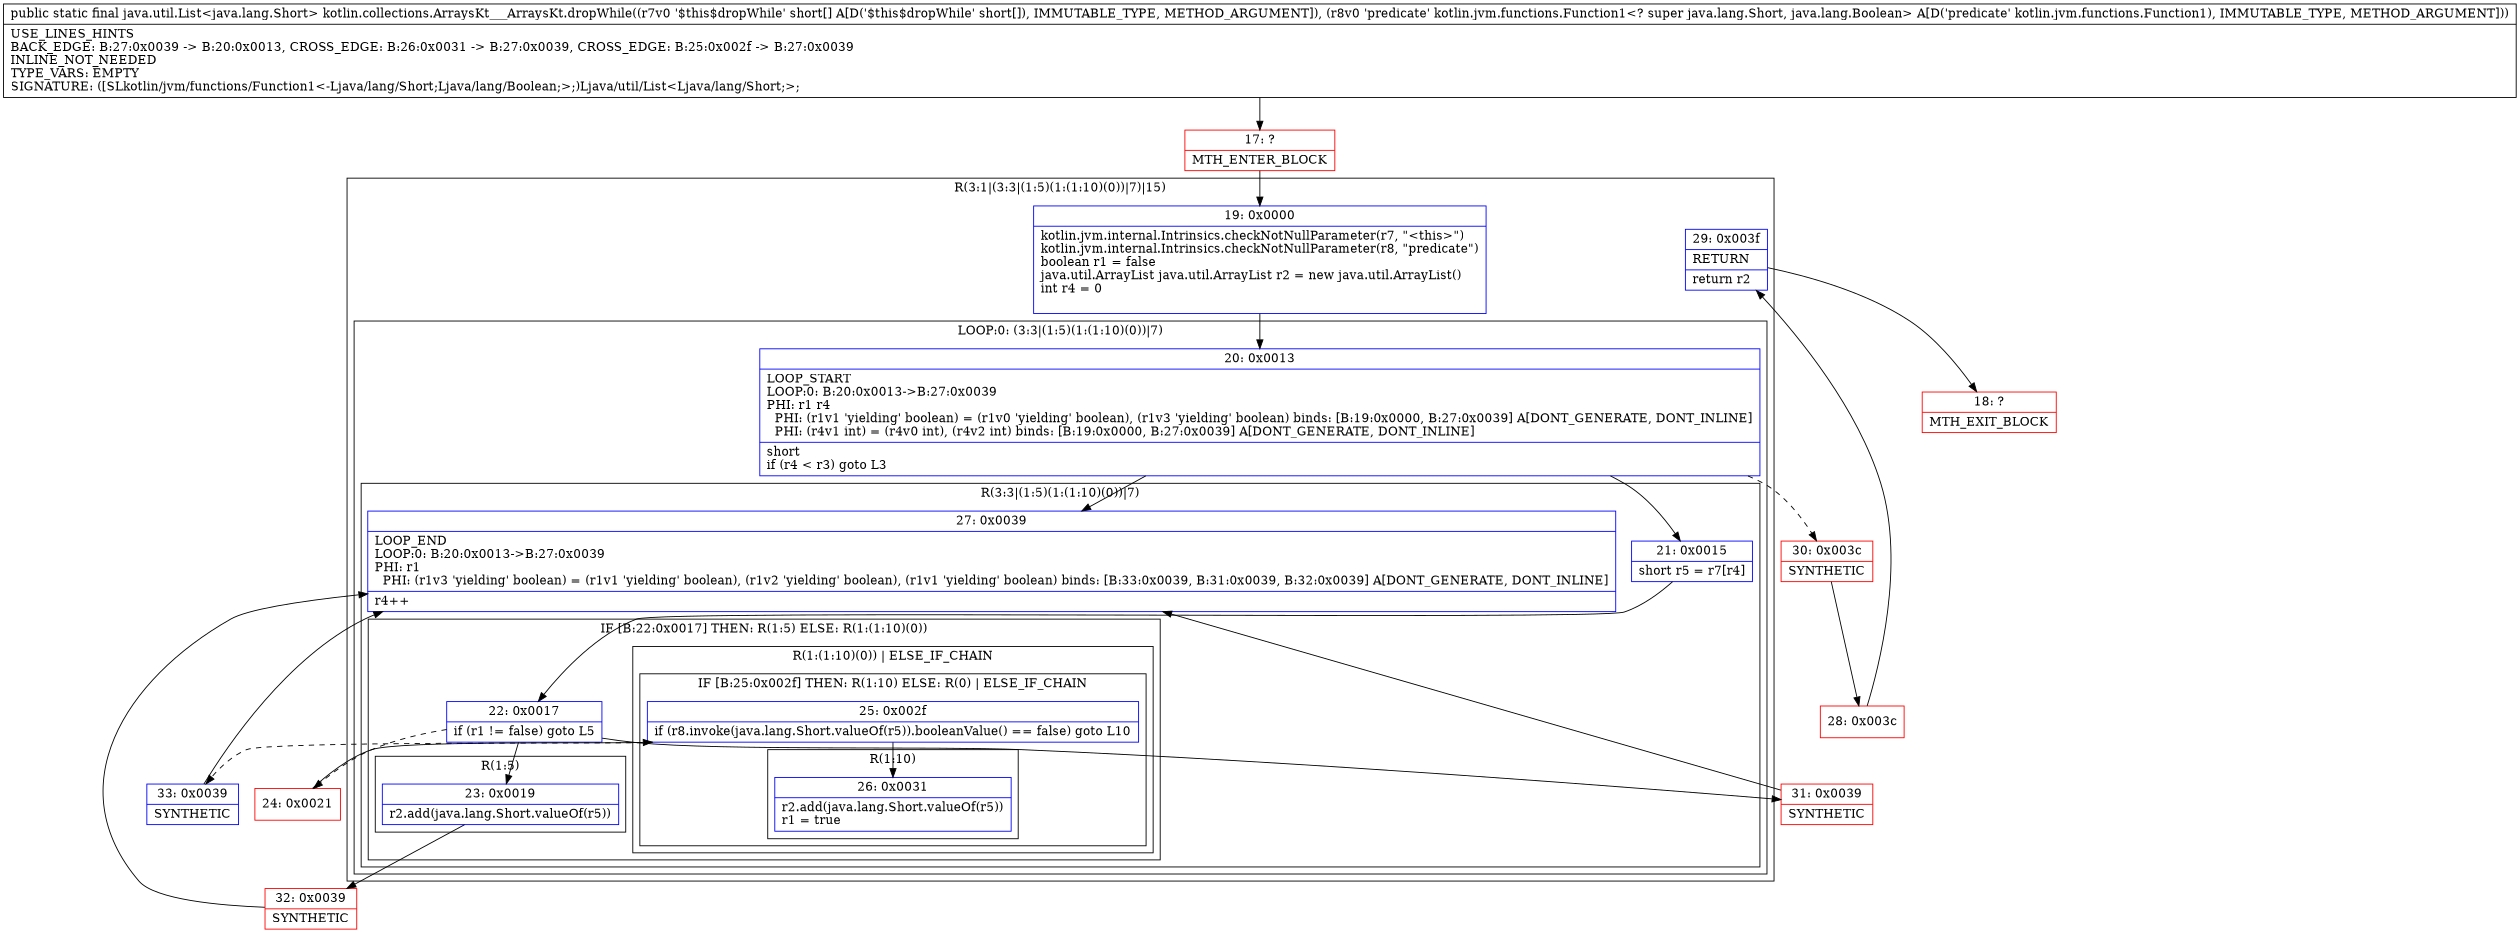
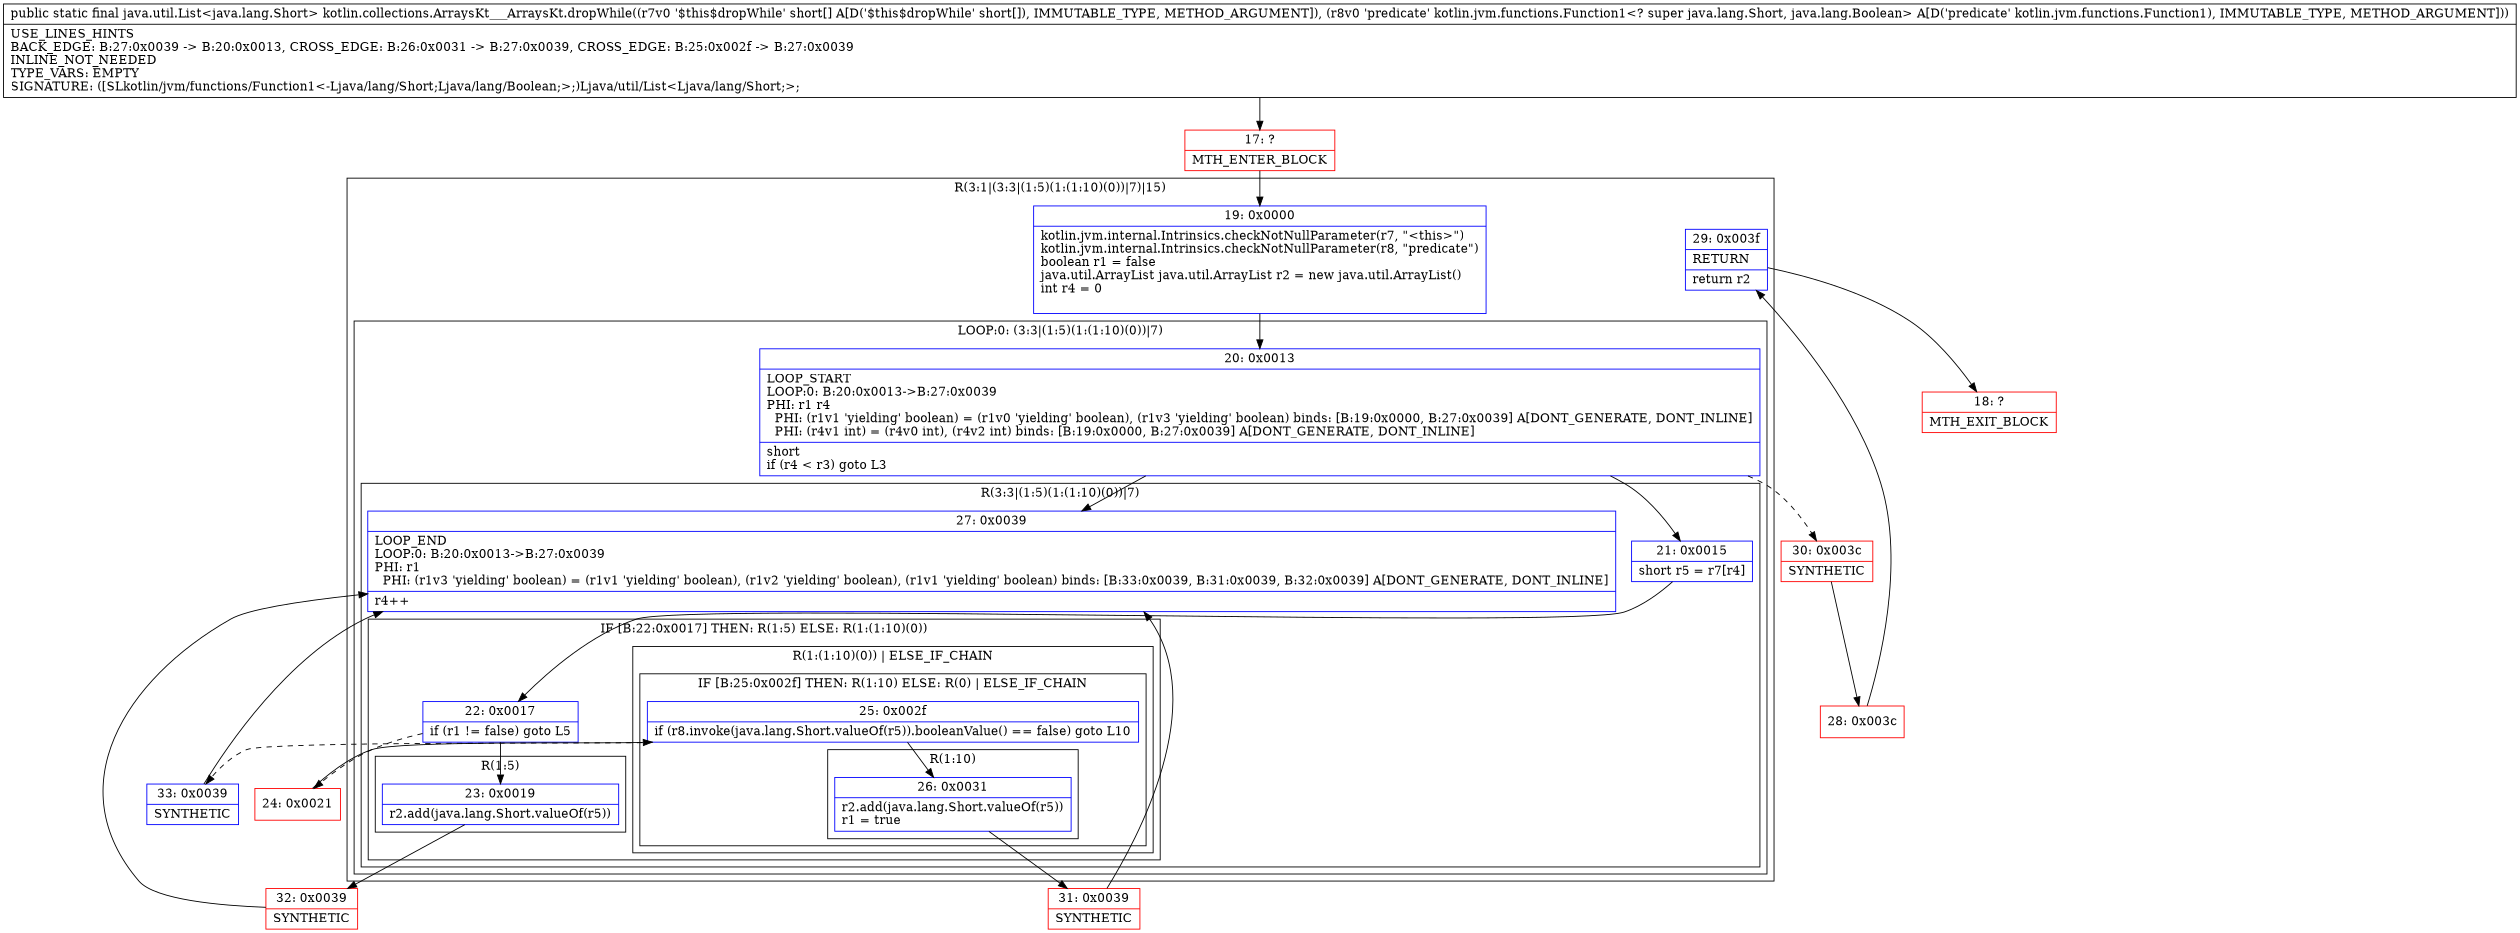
(1187, 758) -> (1024, 857)
